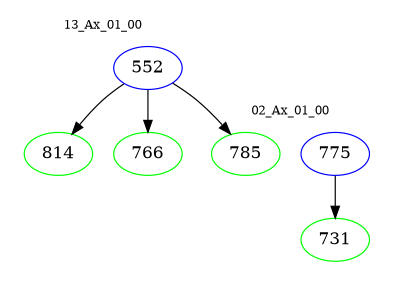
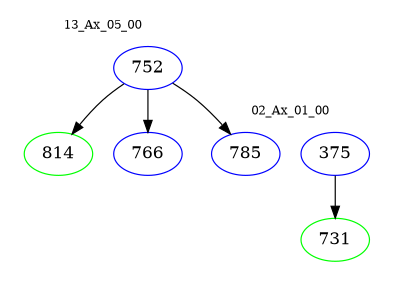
(103, 26) -> (103, 26)
(148, 68) -> (148, 68)
(148, 154) -> (148, 154)
(246, 154) -> (246, 154)
(335, 154) -> (335, 154)
